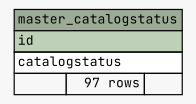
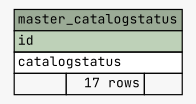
(112, 83) -> (112, 83)
